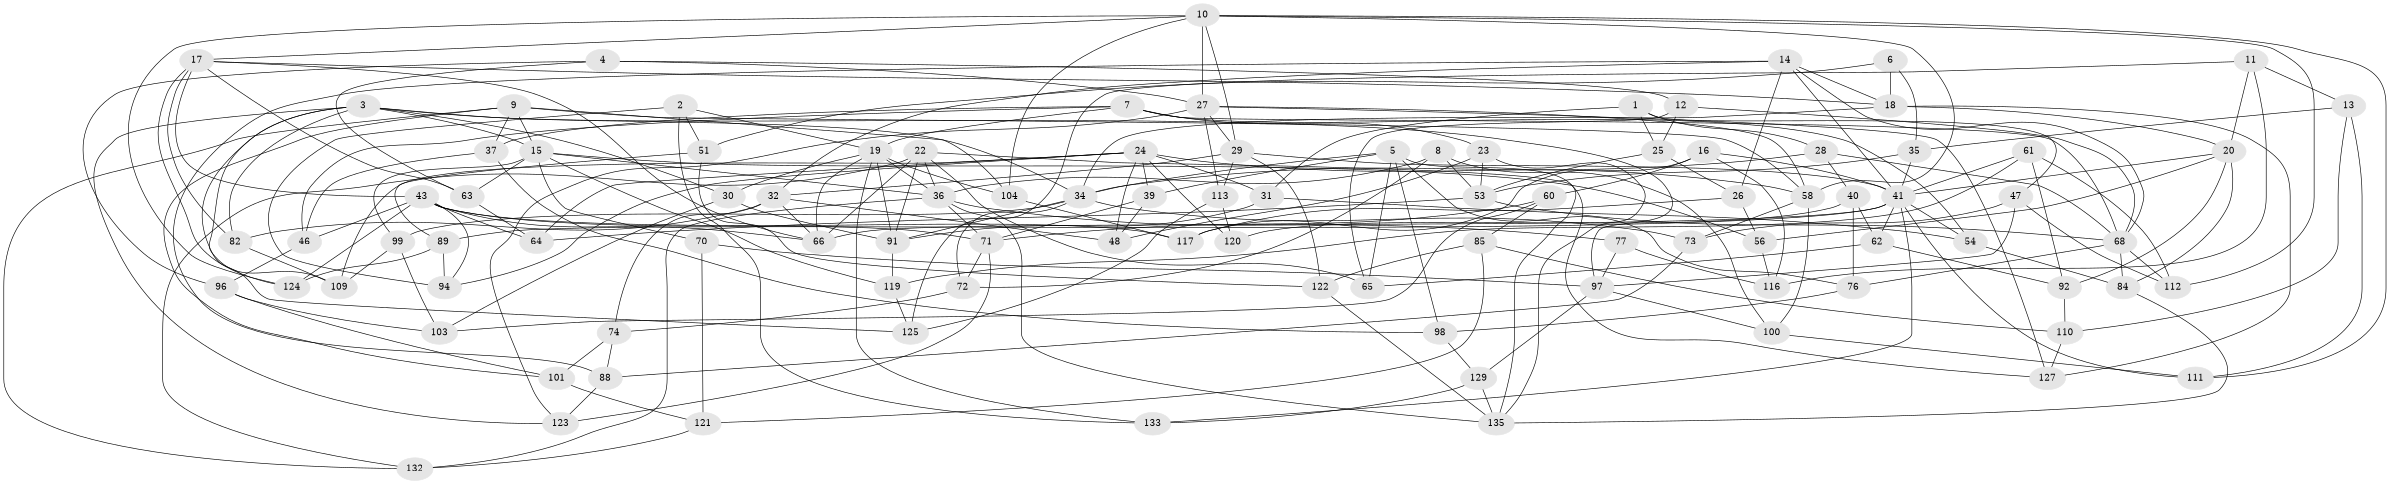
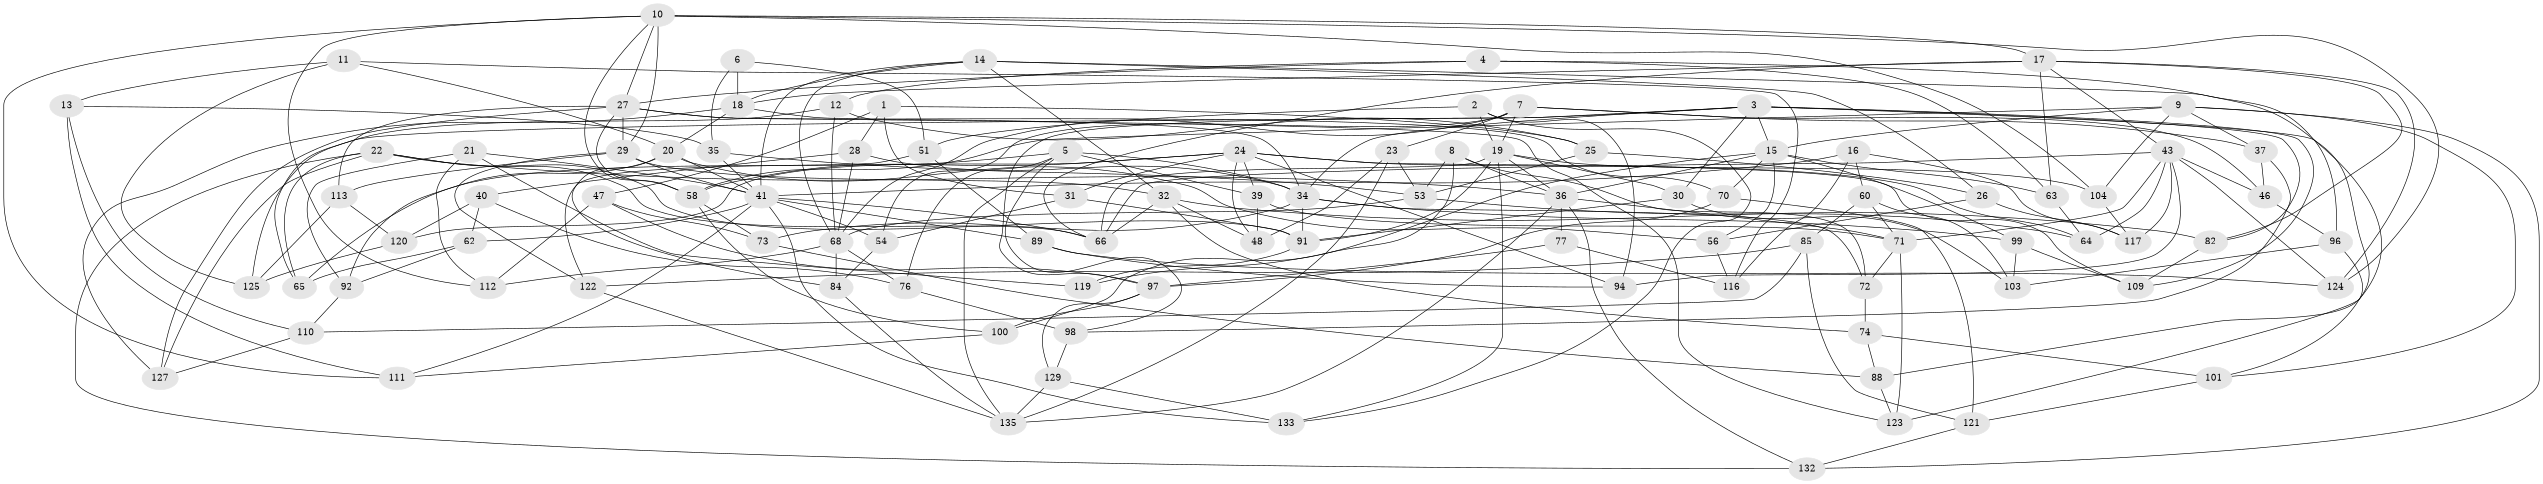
none -> (1182, 119)
(2029, 151) -> (470, 151)
(901, 310) -> (321, 262)
